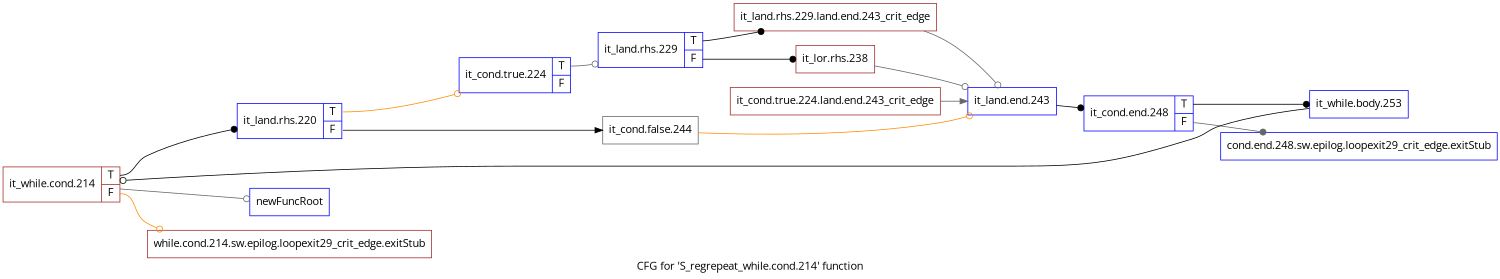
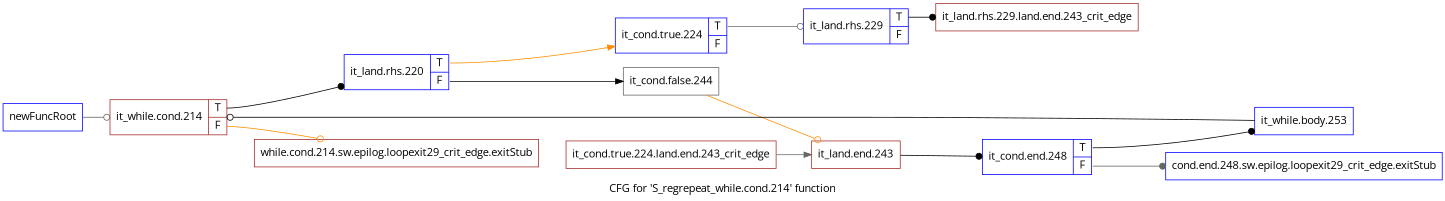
(963, 52) -> none
(835, 59) -> none
(1012, 101) -> (856, 155)
(399, 107) -> (529, 58)
(182, 194) -> (93, 117)
